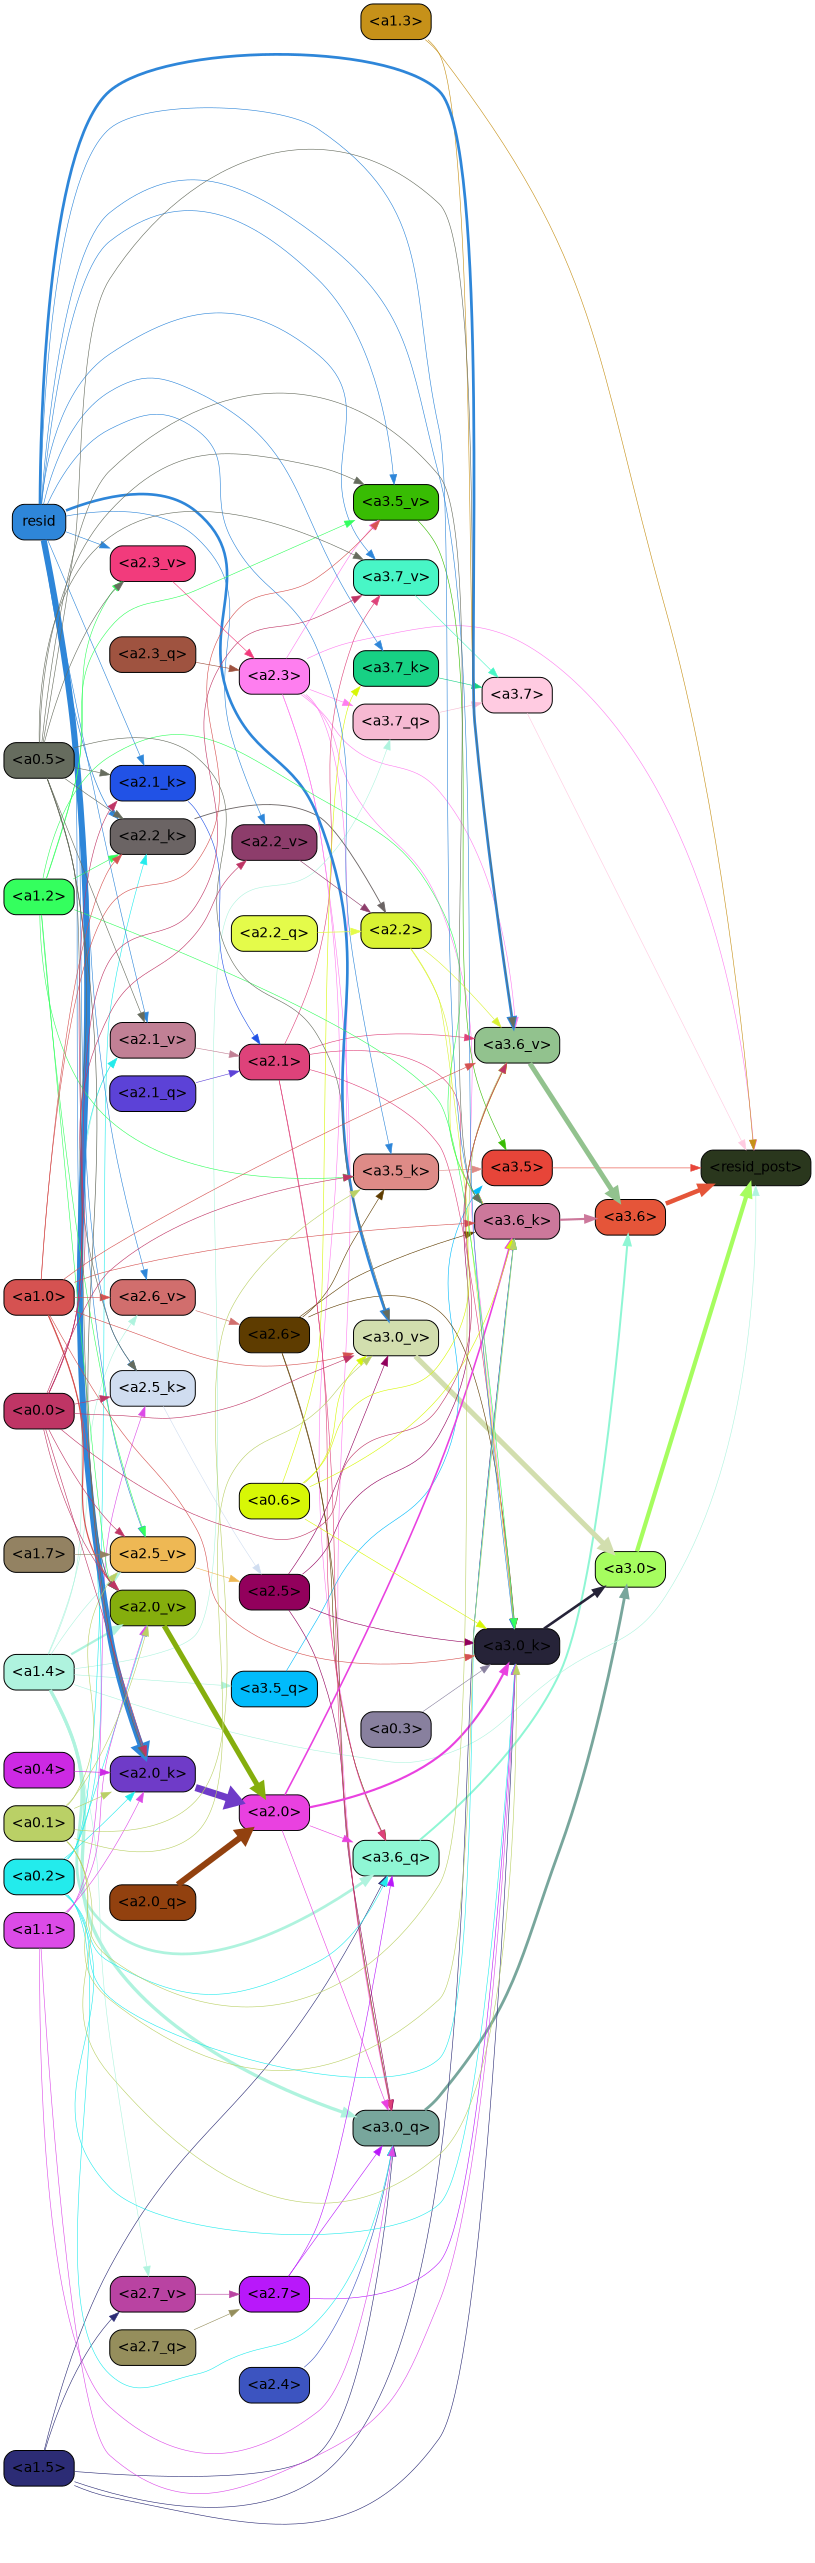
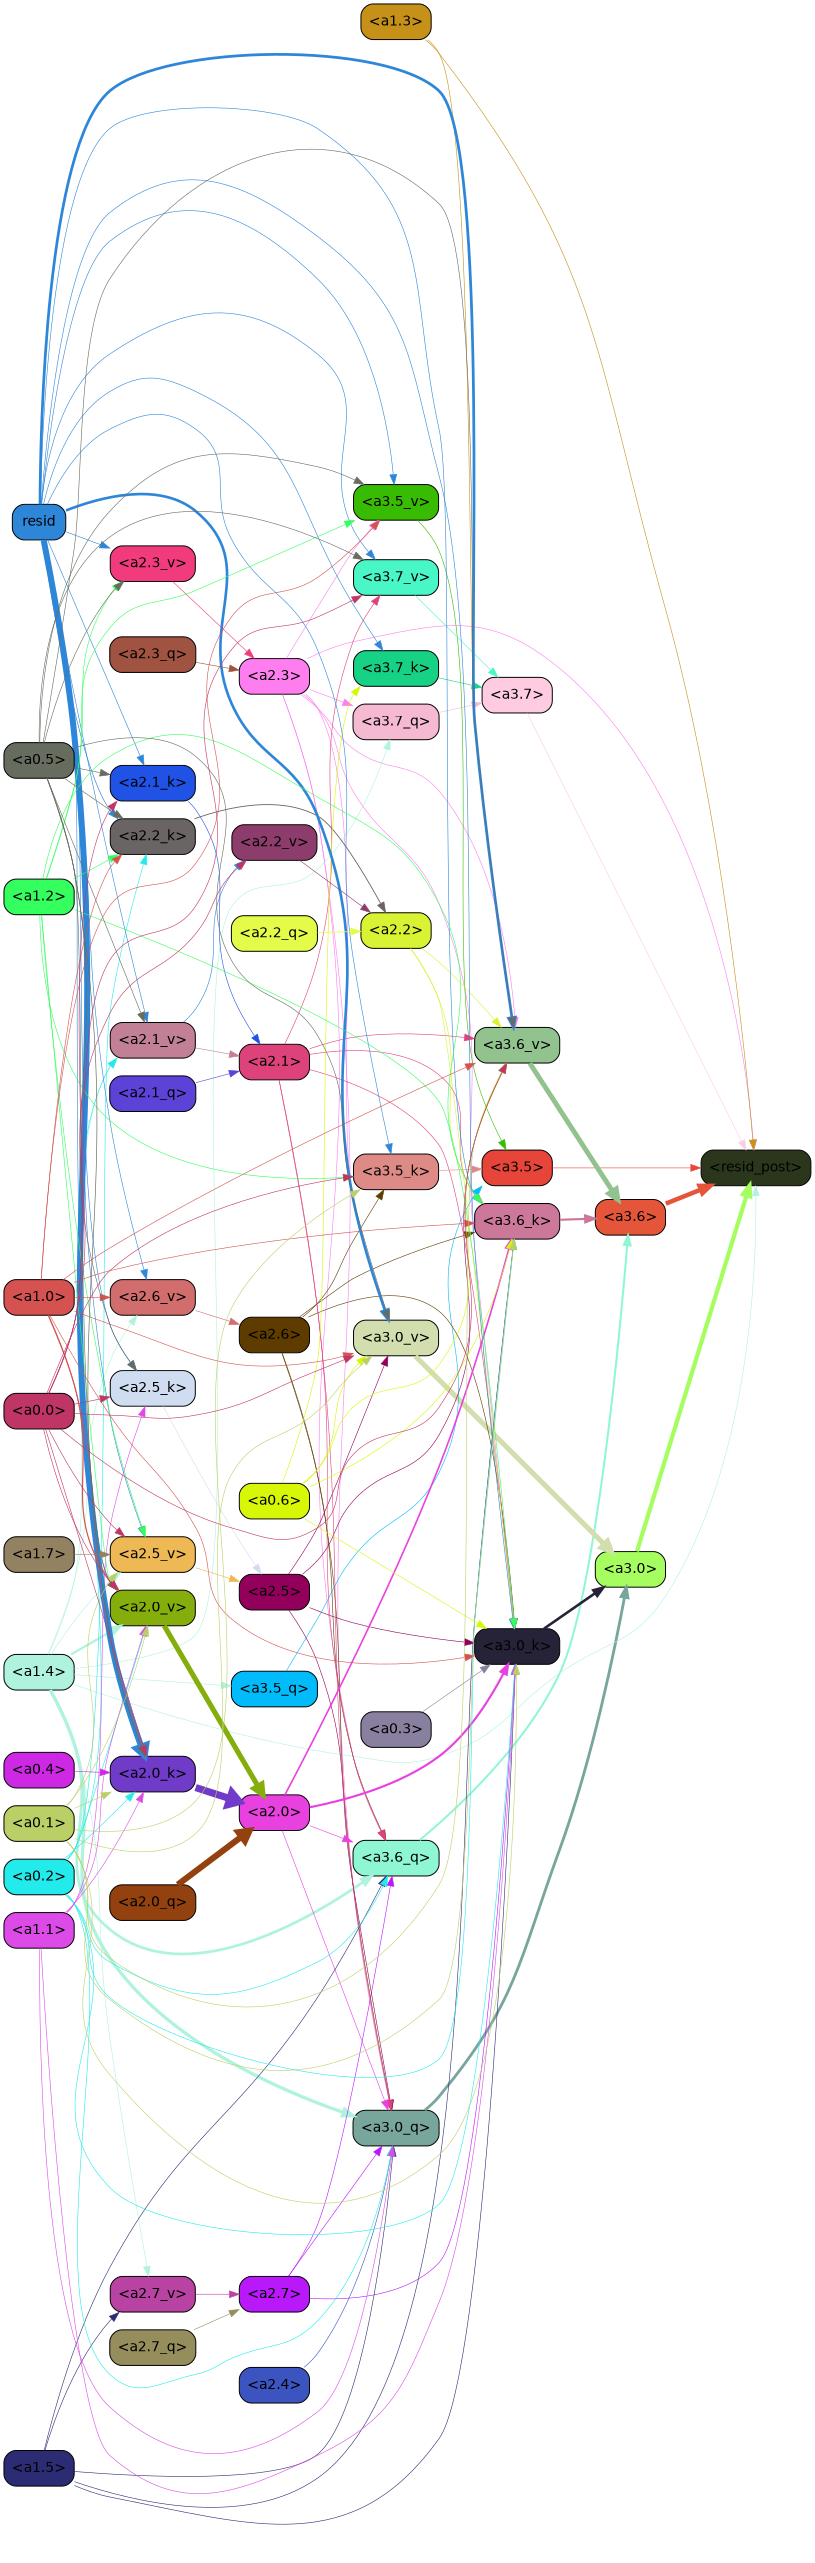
(413, 450) -> none
(218, 565) -> (213, 947)
